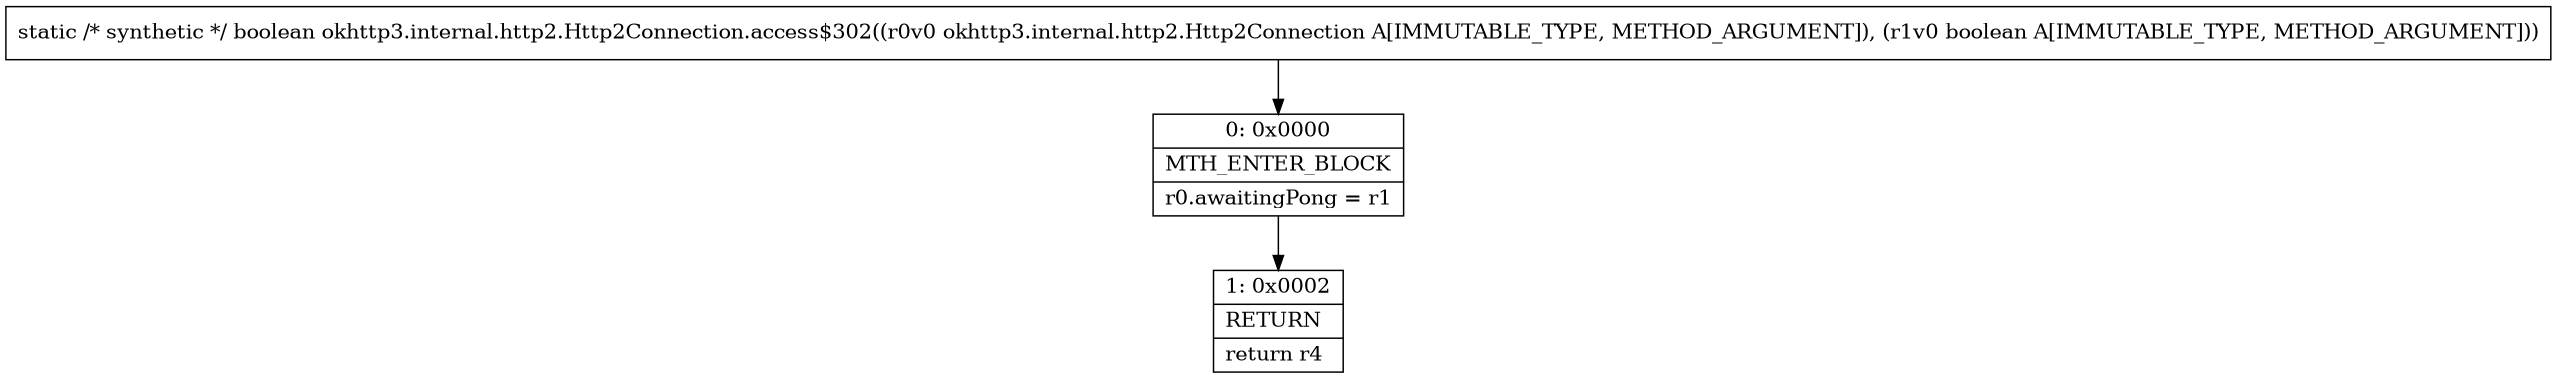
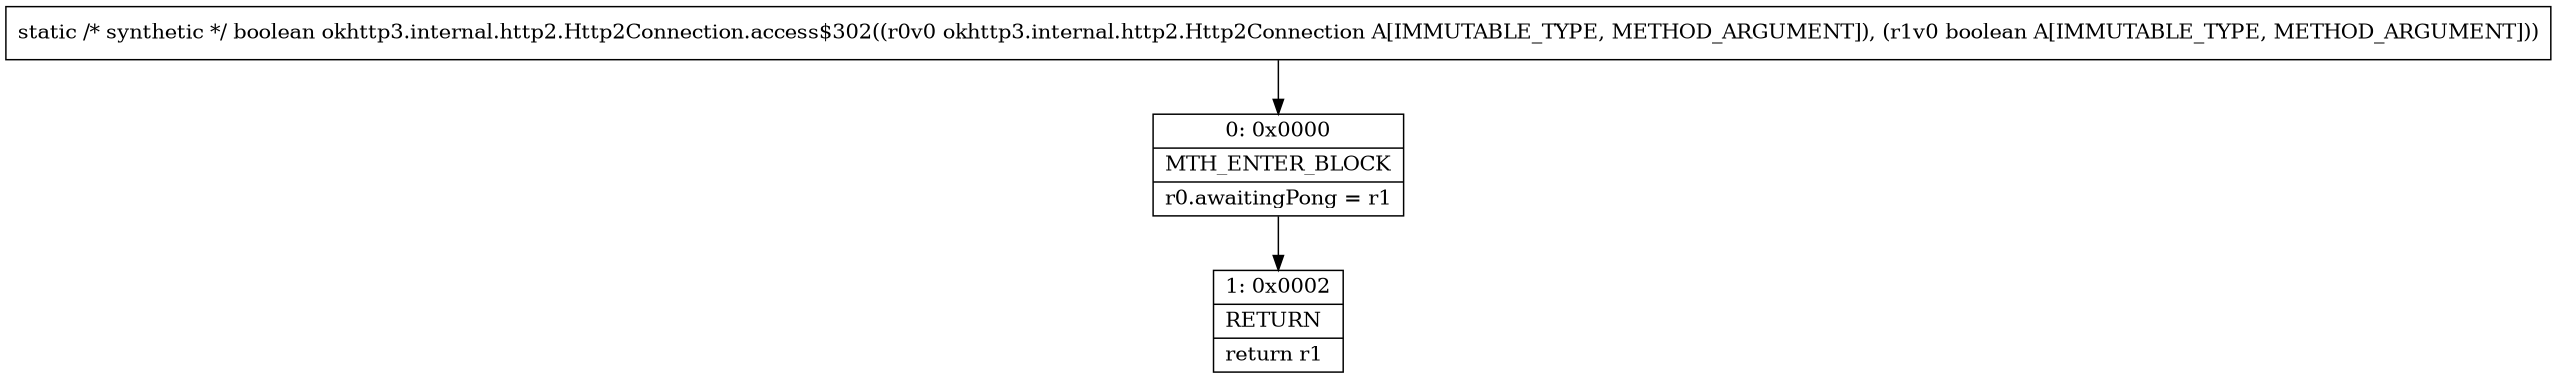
(1275, 354) -> (1275, 354)
